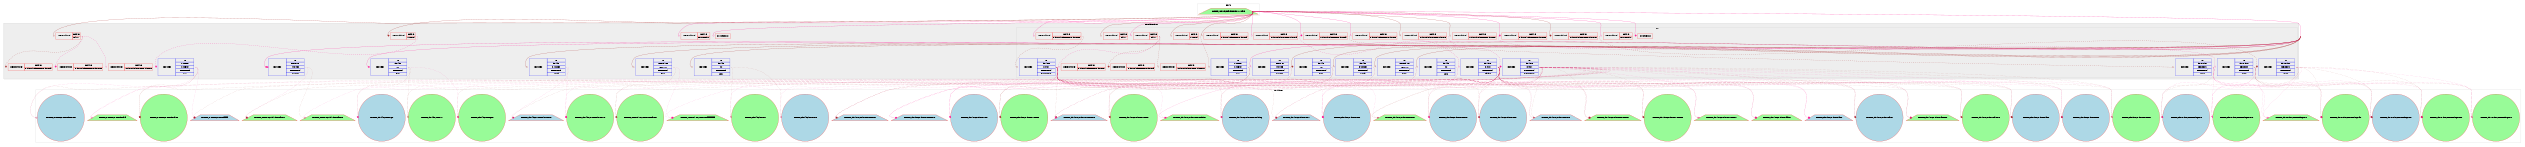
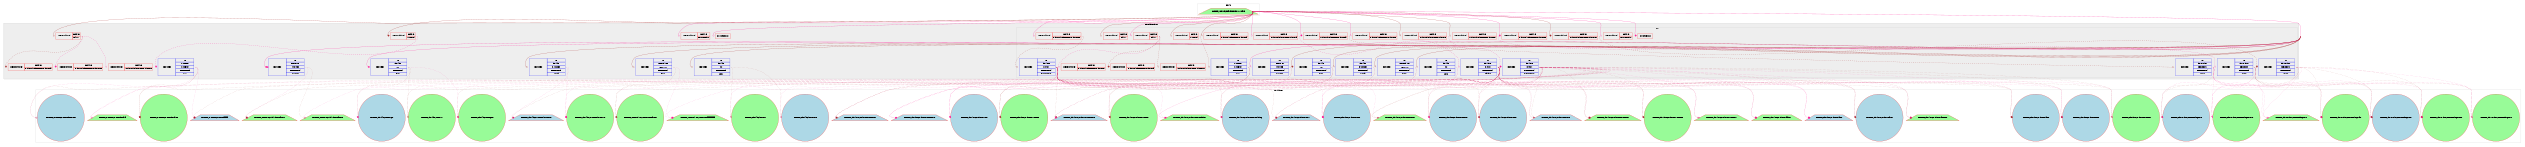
(1986, 118) -> none
